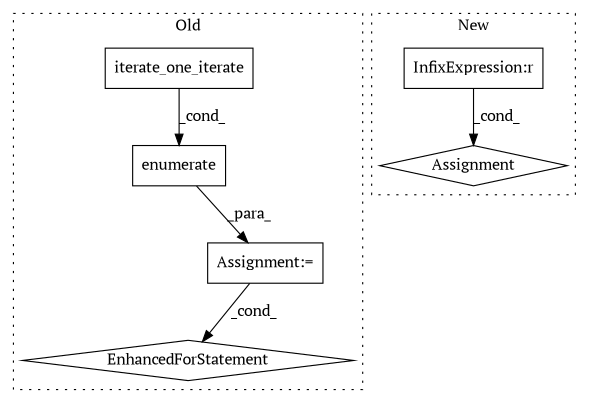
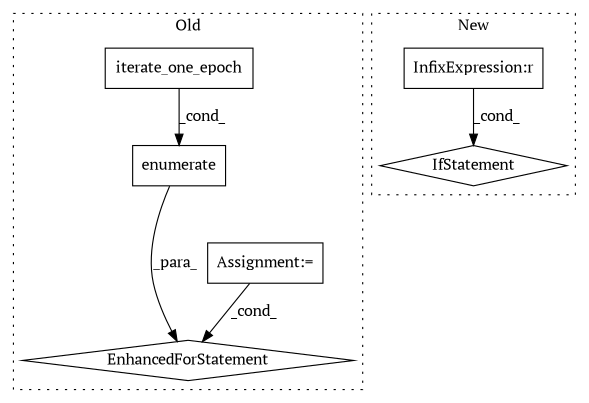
(179, 68) -> (179, 68)
(474, 166) -> (474, 166)
(218, 210) -> (151, 259)
